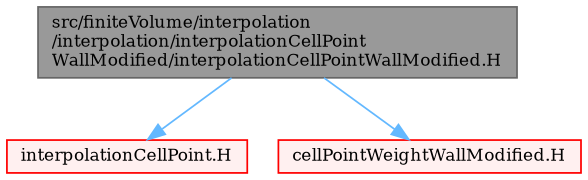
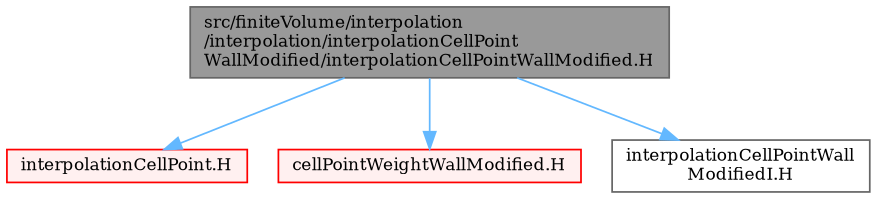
none -> (741, 166)
